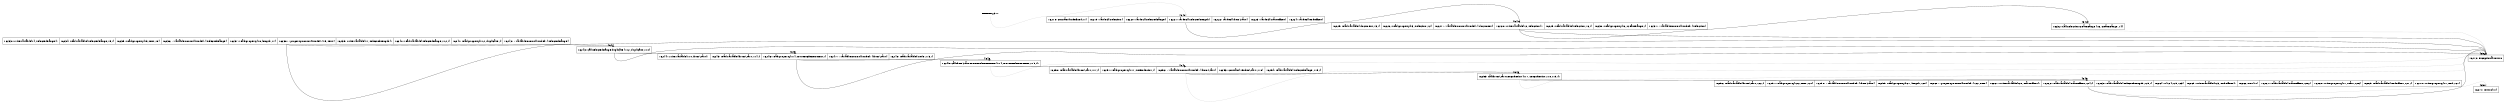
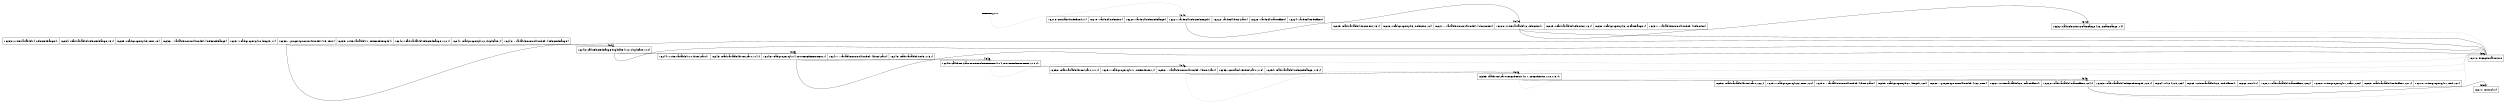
(991, 13) -> (991, 13)
(2287, 94) -> (2287, 94)
(2302, 99) -> (2302, 99)
